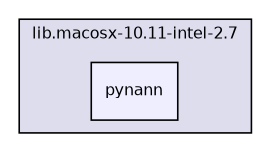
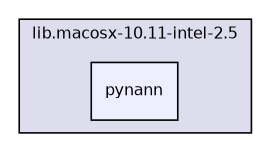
(135, 34) -> (135, 34)
